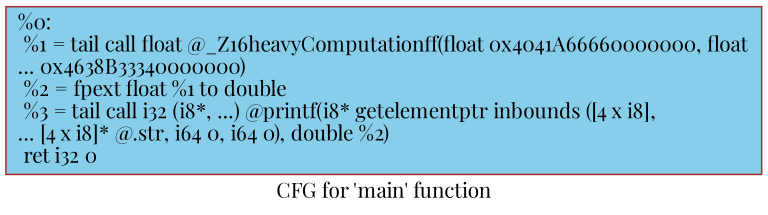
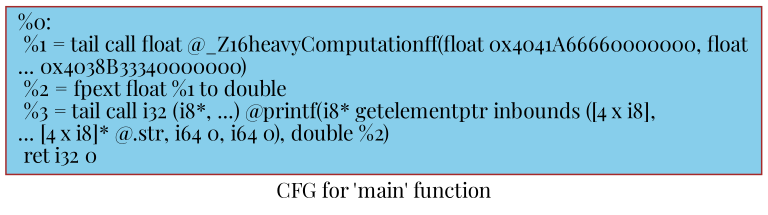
(132, 68) -> (132, 68)
